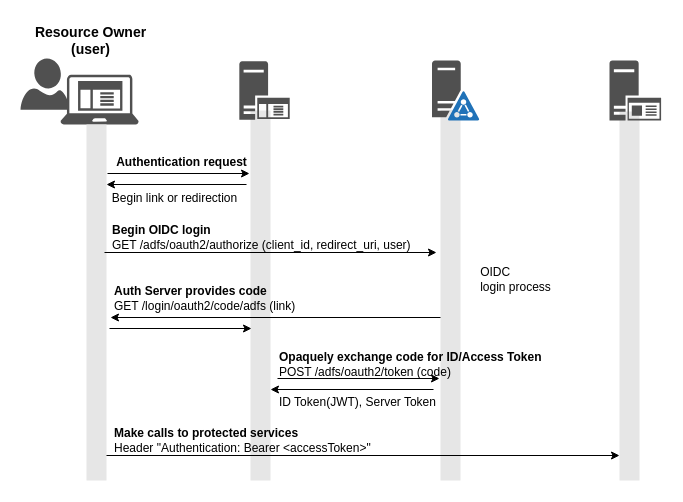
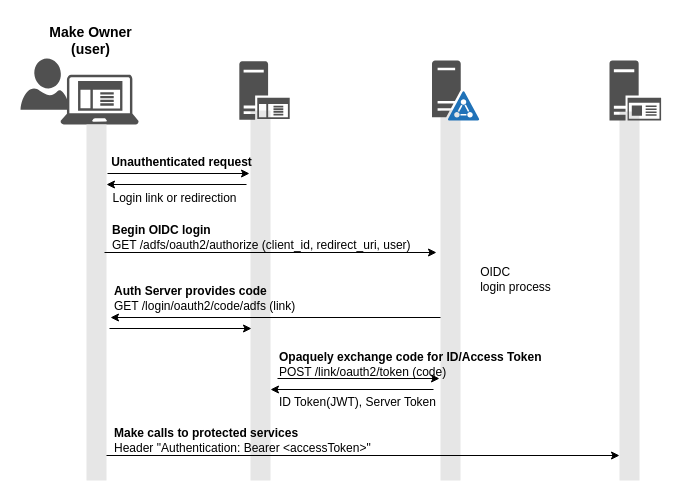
(91, 41) -> (91, 41)
(182, 163) -> (182, 163)
(175, 199) -> (175, 199)
(411, 365) -> (411, 365)
